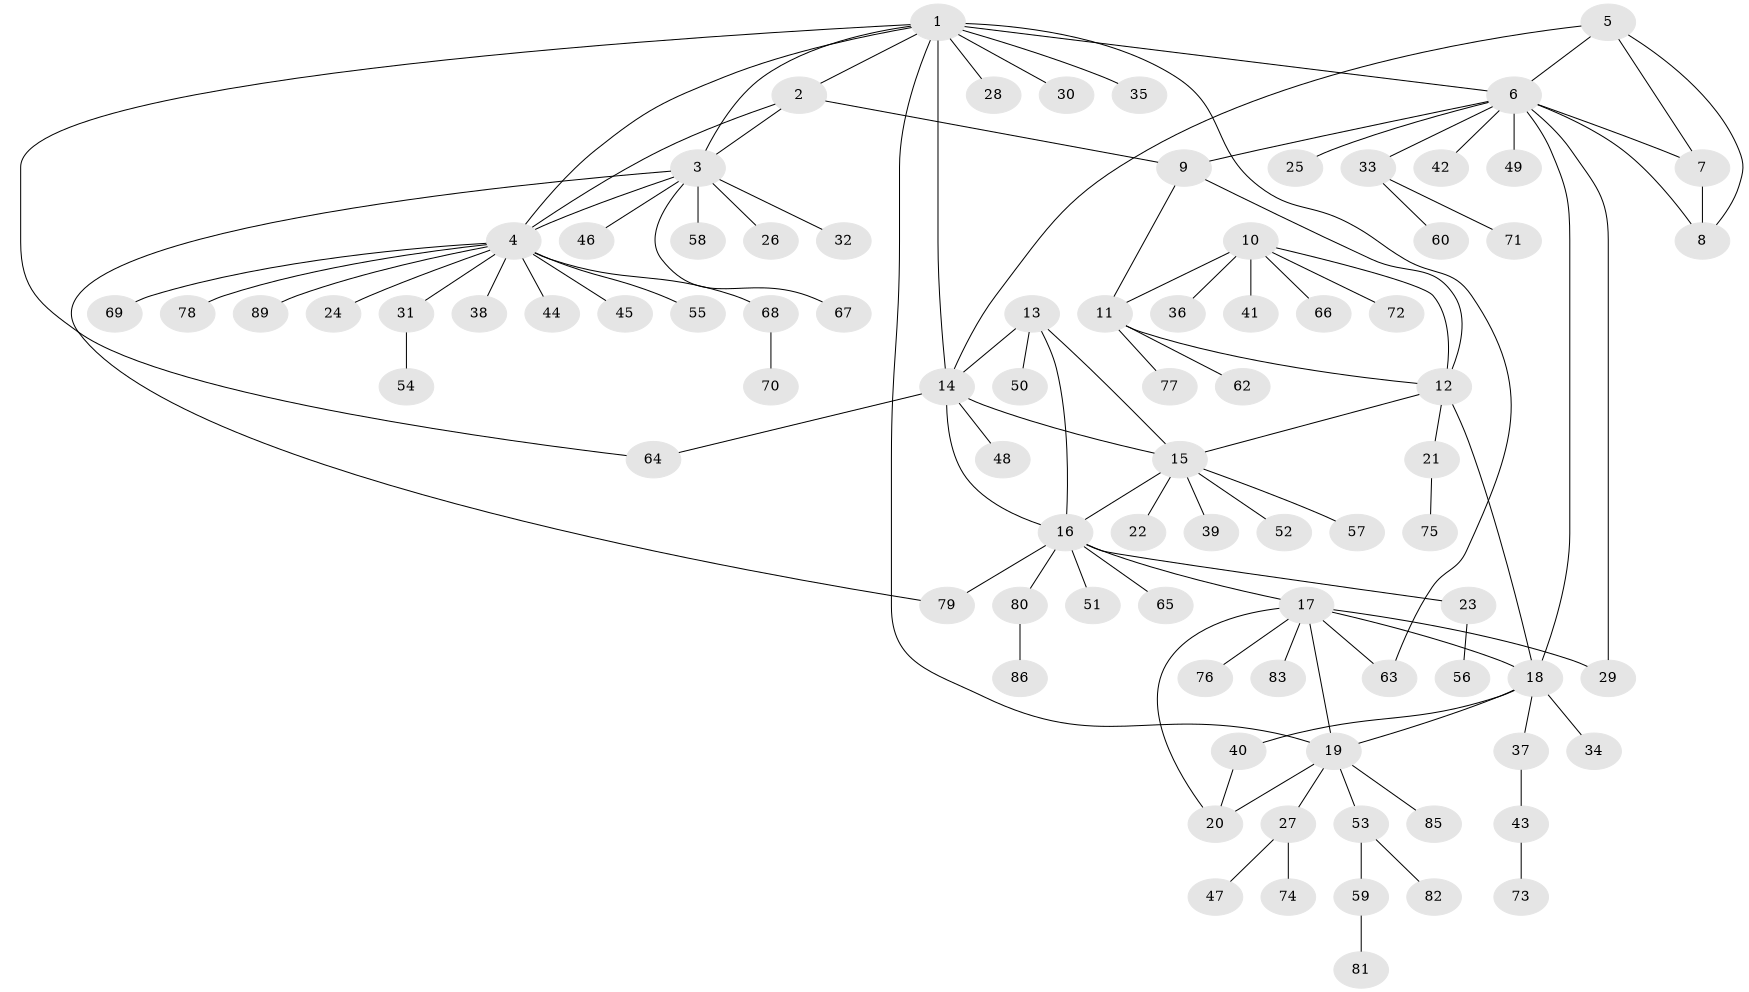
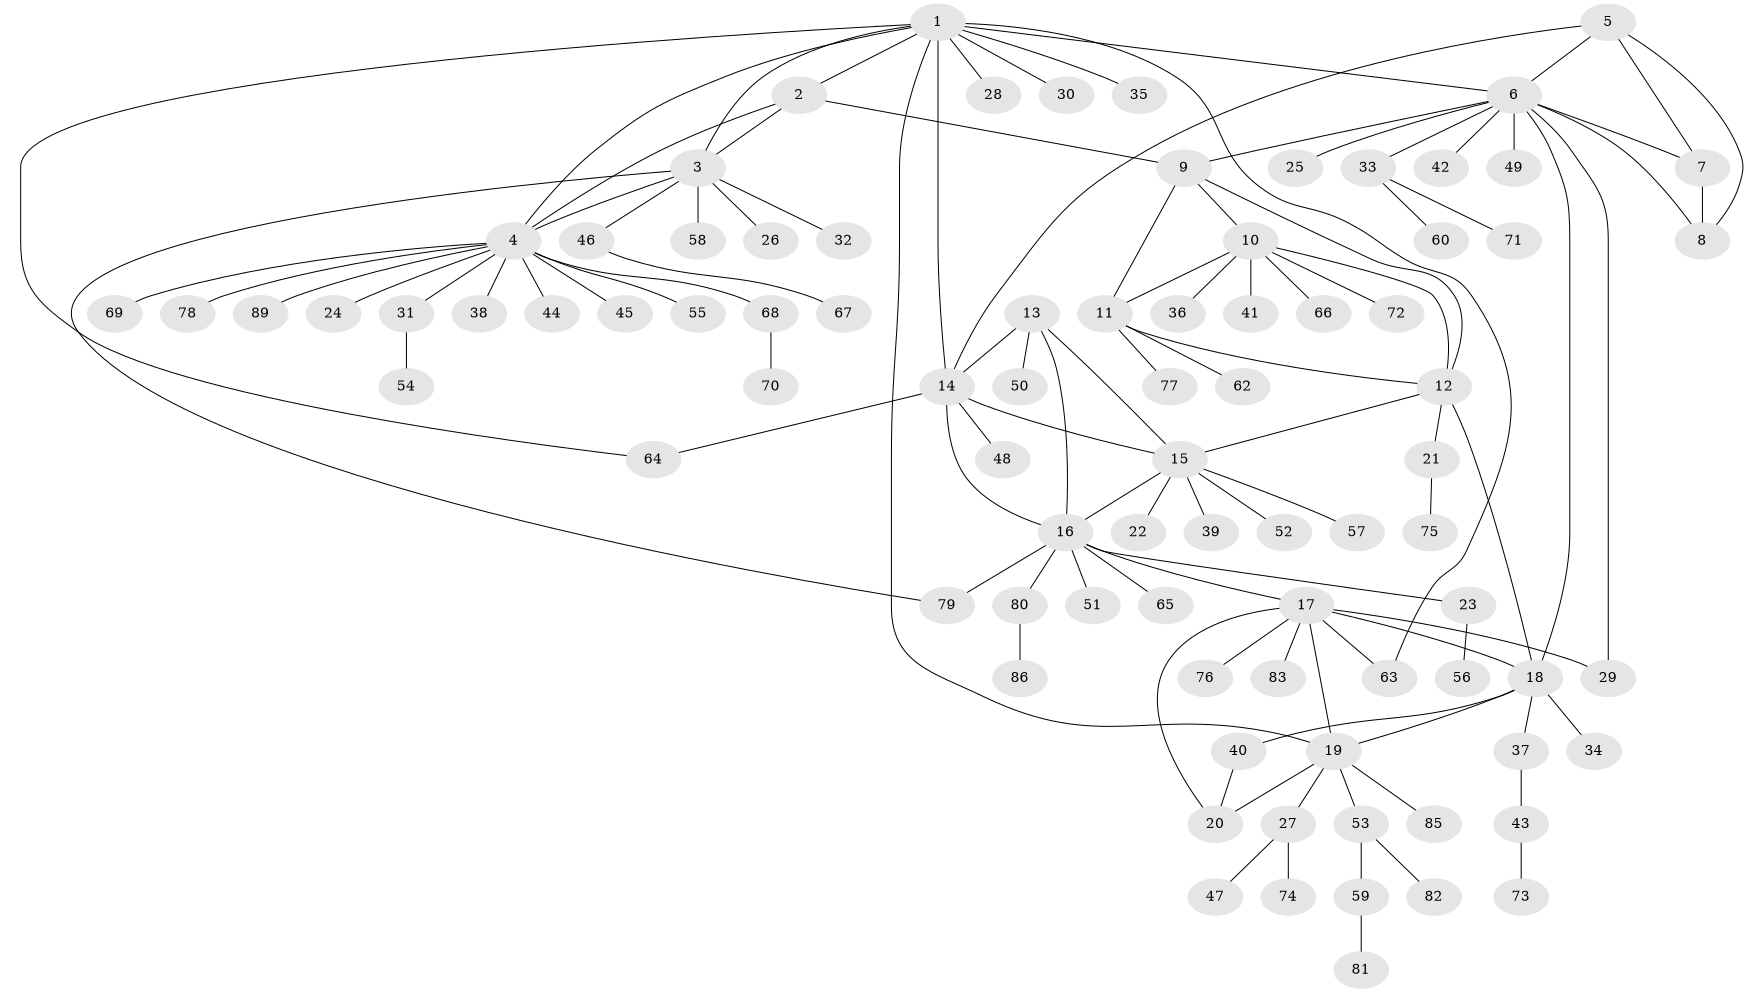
none -> (1217, 205)
(674, 272) -> (716, 276)
